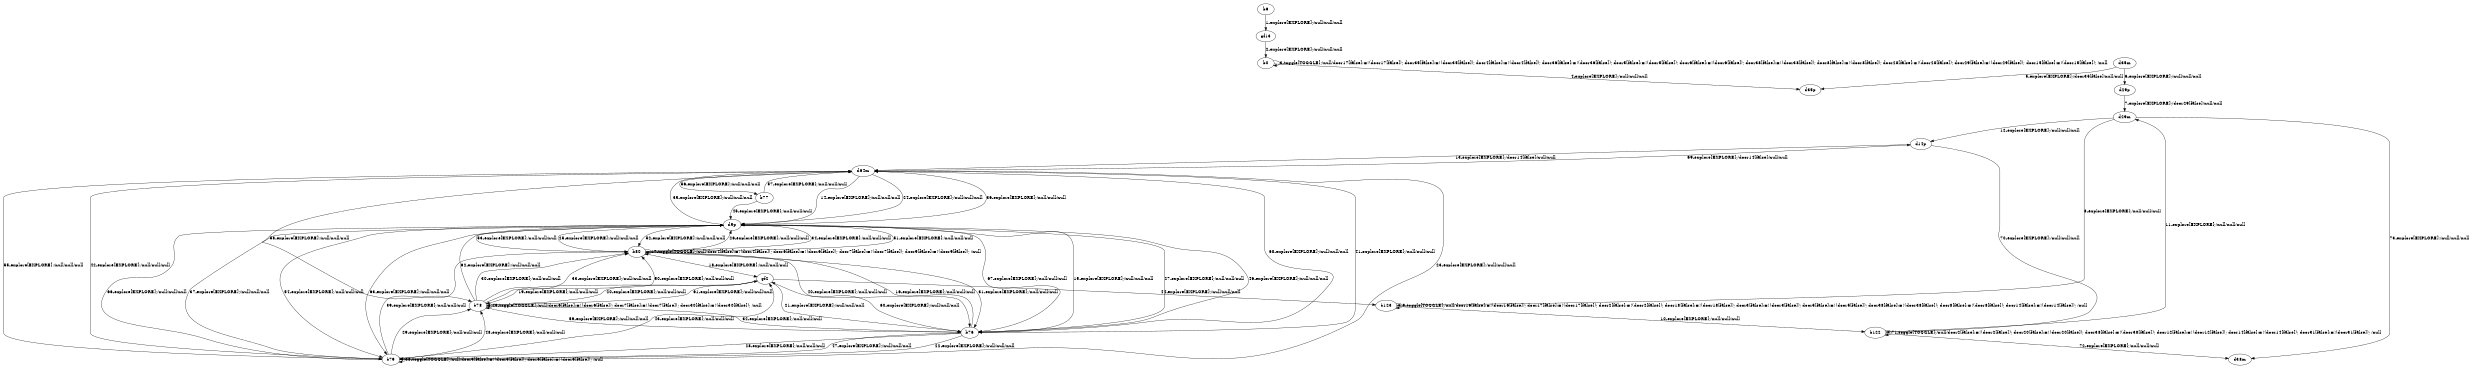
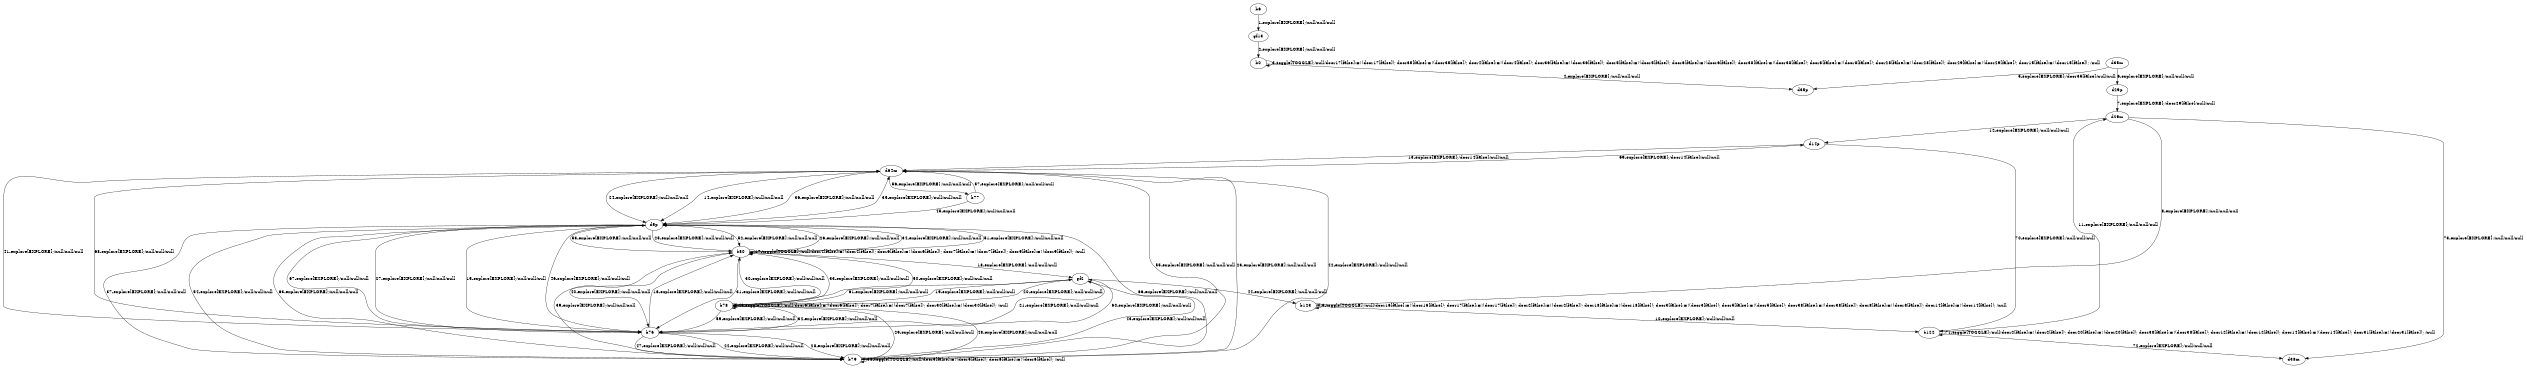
(443, 197) -> none
(561, 229) -> none
